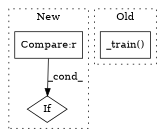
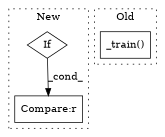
(48, 73) -> (48, 73)
